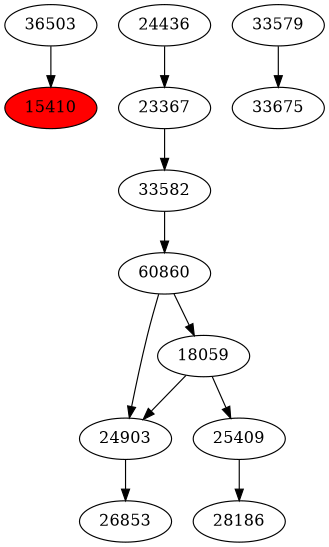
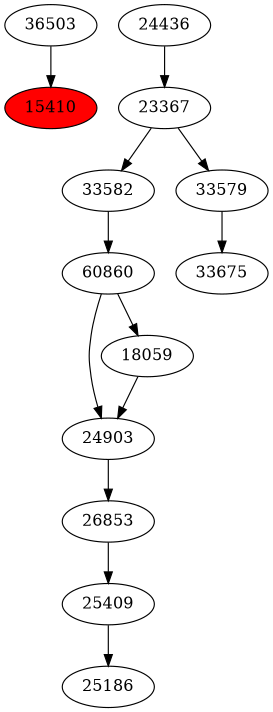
none -> (190, 145)
(219, 392) -> (108, 557)
(239, 521) -> (108, 687)
